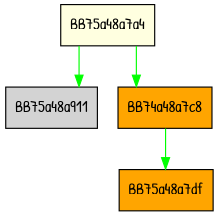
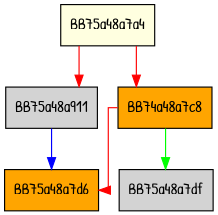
(79, 61) -> (79, 61)
(136, 61) -> (136, 61)
none -> (52, 190)
(166, 190) -> (166, 190)
